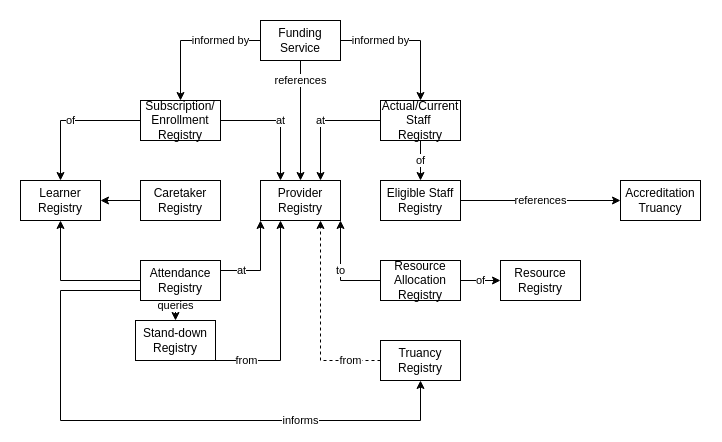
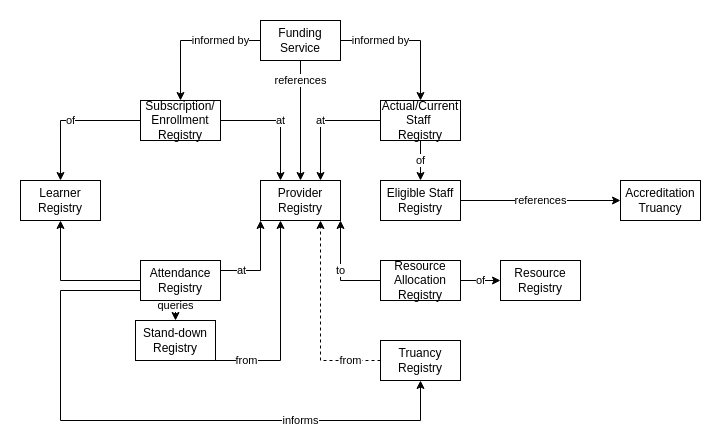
(124, 201) -> none
(181, 201) -> none
